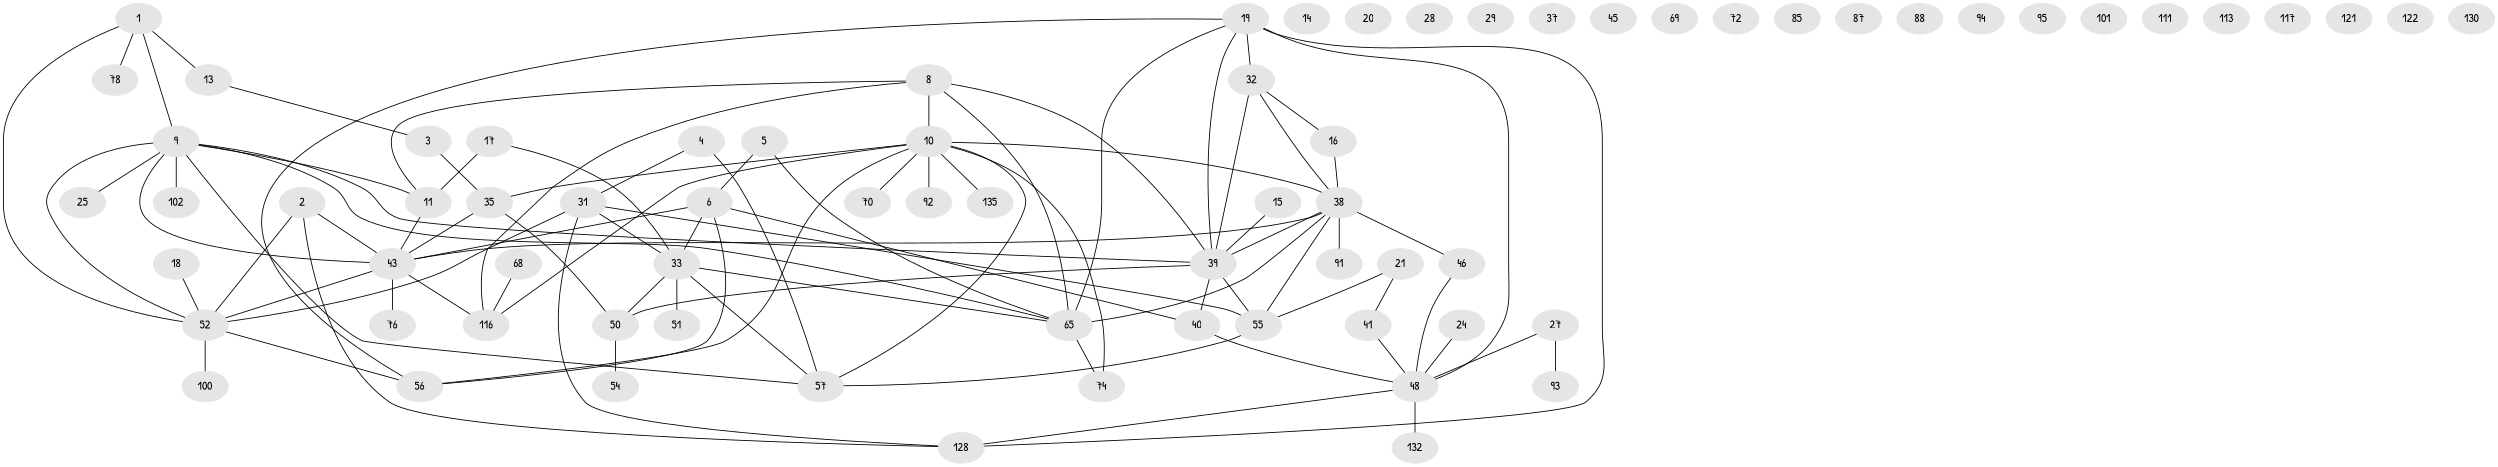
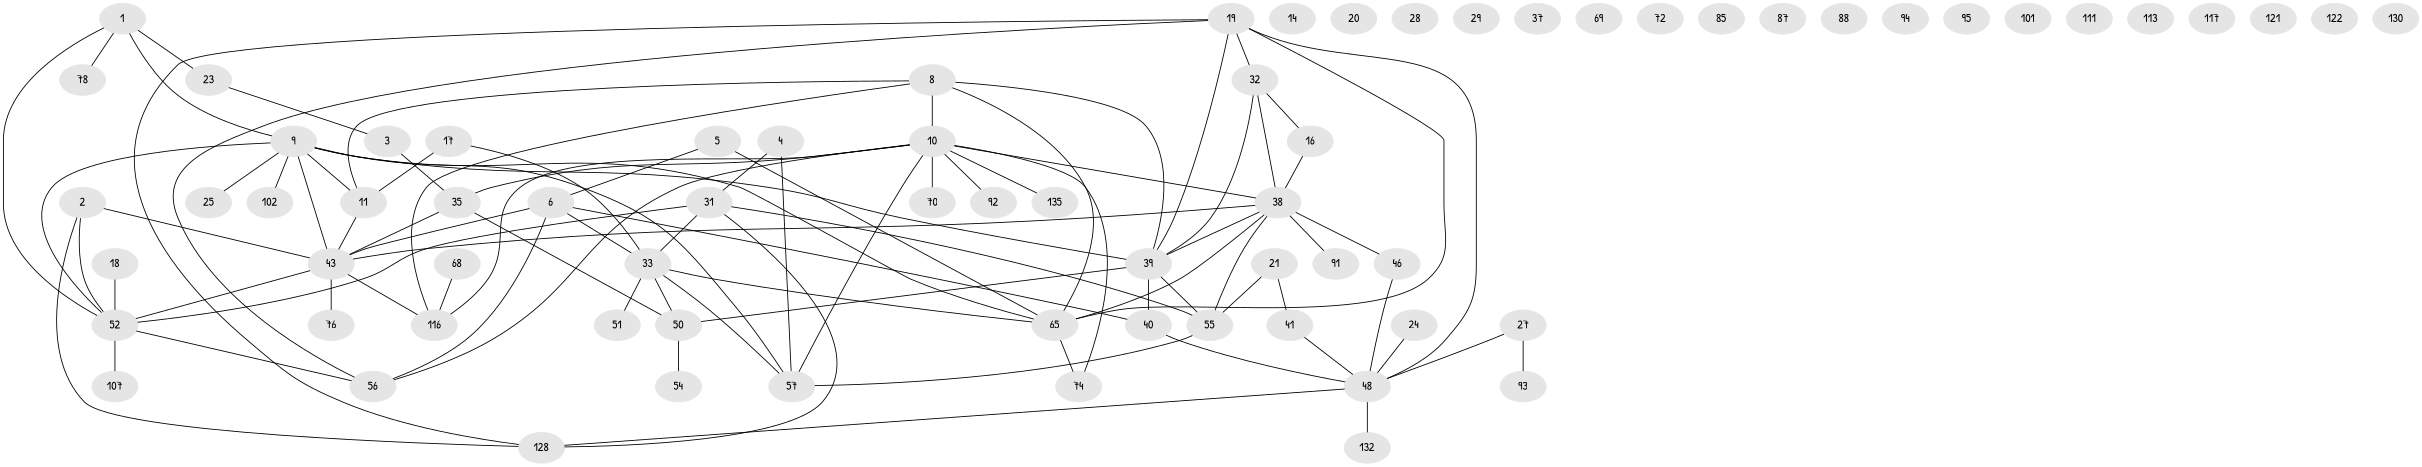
(1613, 19) -> none
(209, 80) -> (209, 80)
(1278, 203) -> none
(205, 387) -> (115, 387)
